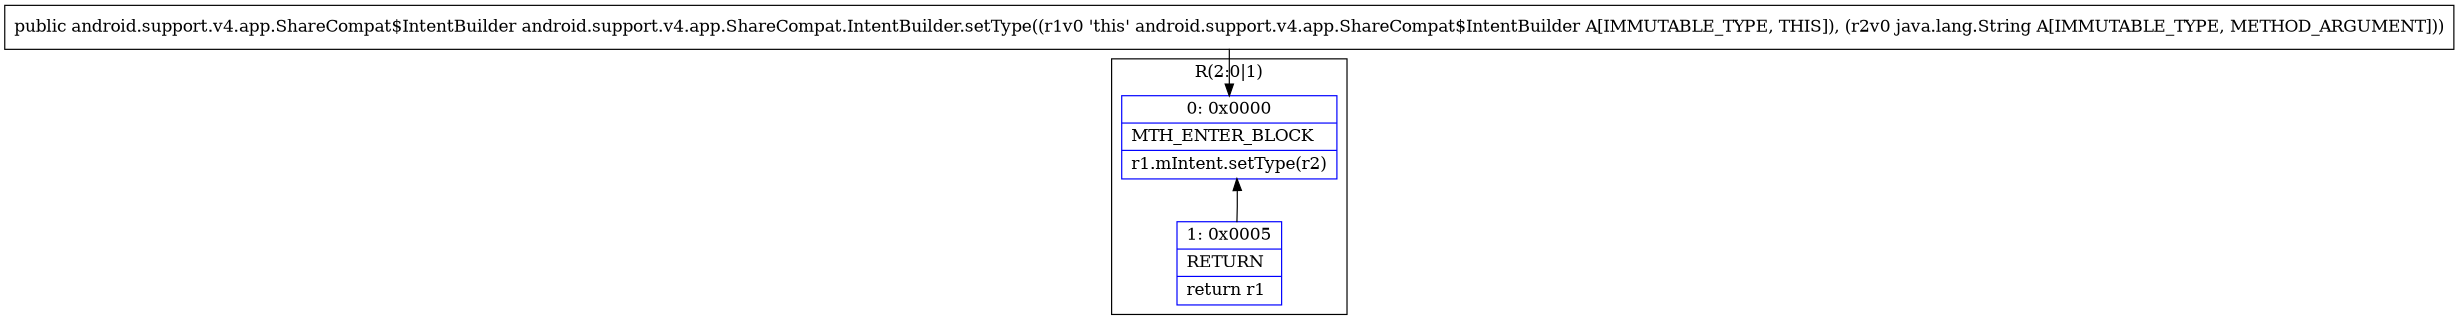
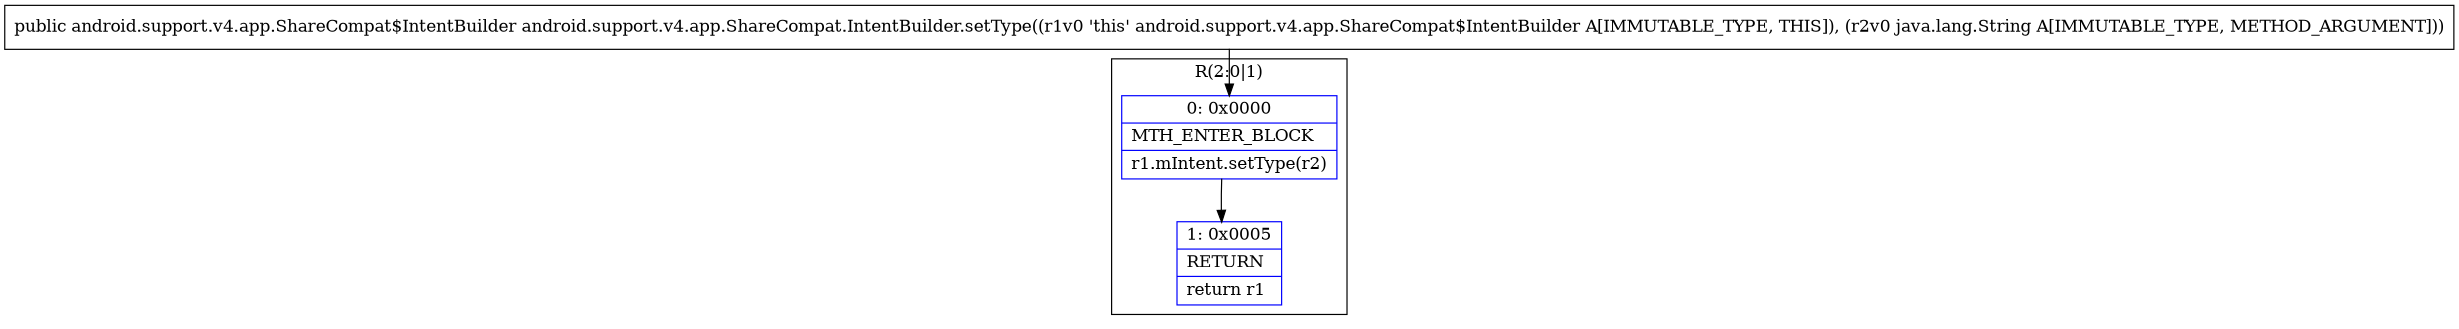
(1237, 206) -> (1221, 194)
